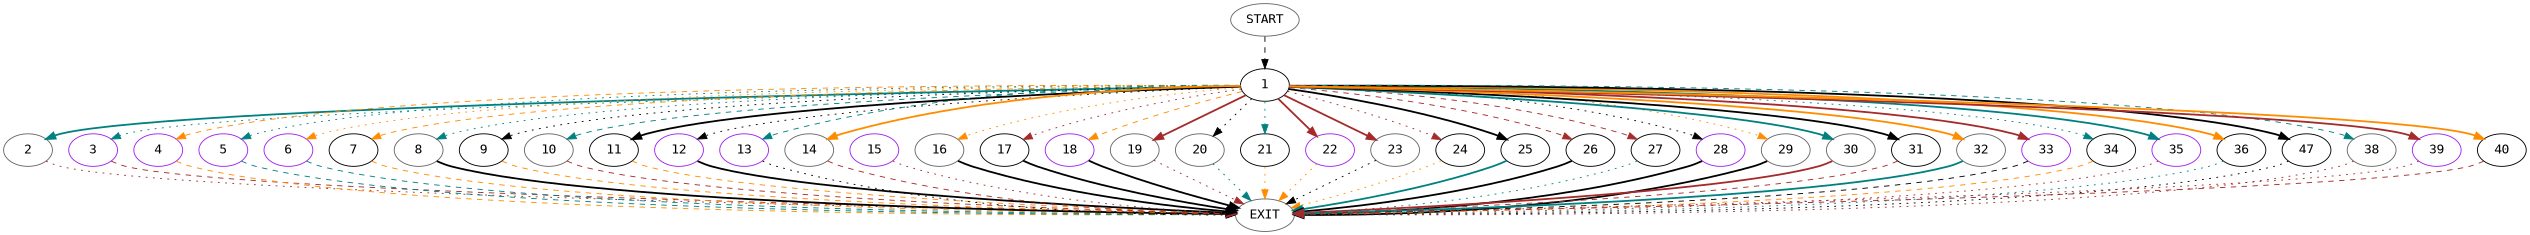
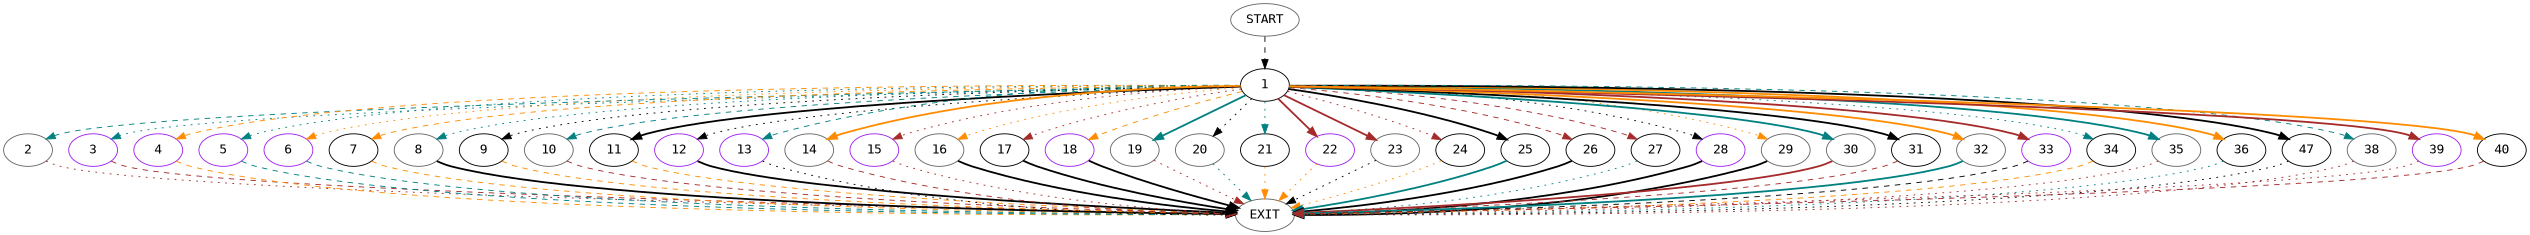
(647, 100) -> (647, 100)
none -> (1070, 101)
(1204, 115) -> (1204, 115)
(2176, 150) -> (2176, 150)
